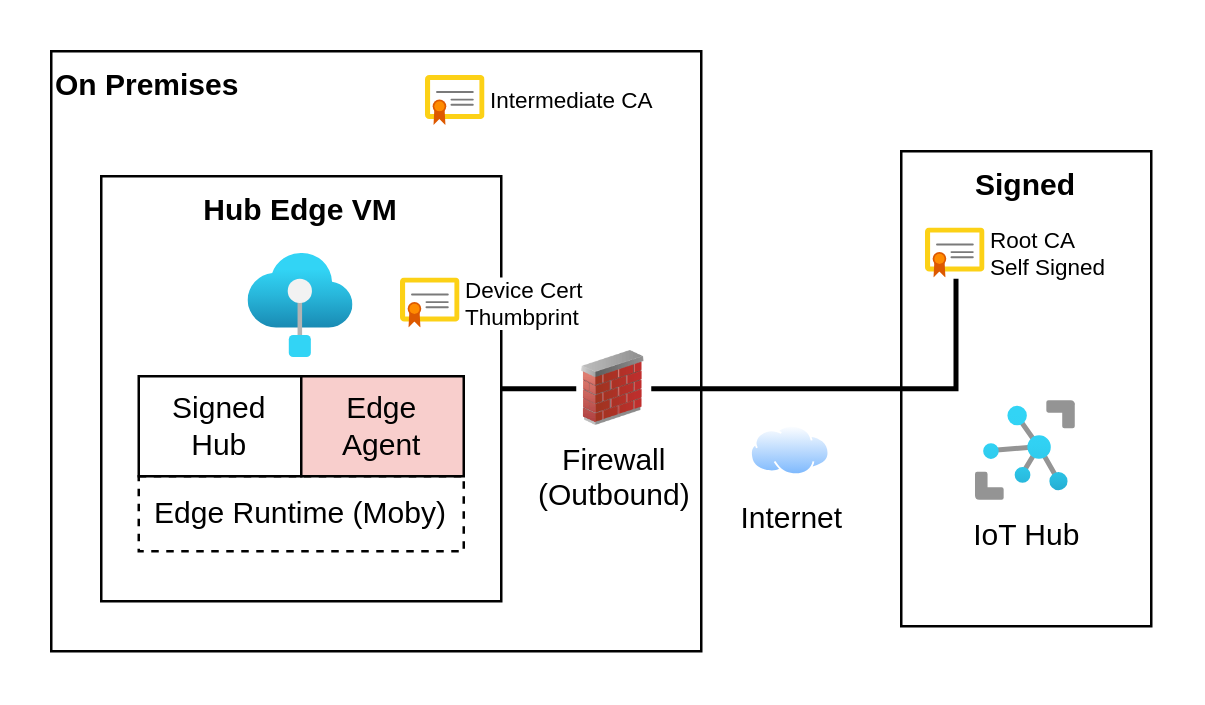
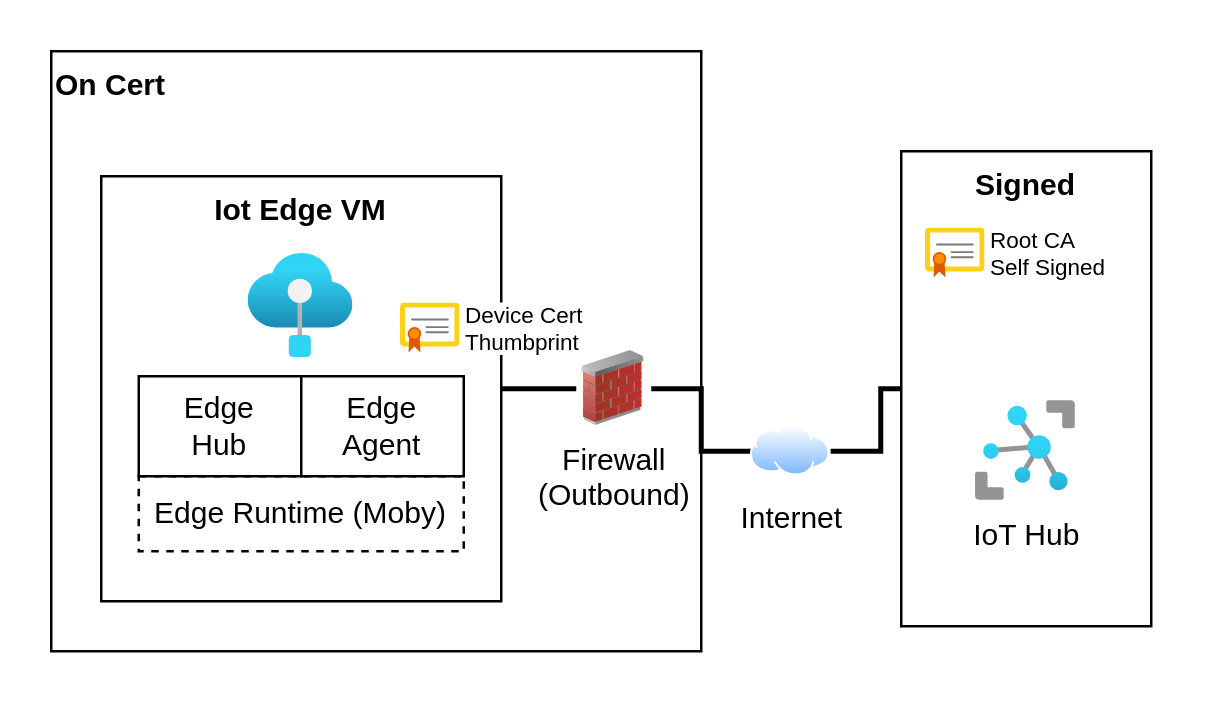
(141, 87) -> (111, 87)
(456, 101) -> none
(301, 212) -> (301, 212)
(431, 304) -> (431, 329)
(786, 389) -> (701, 443)
(220, 426) -> (220, 426)
(383, 426) -> (383, 426)
none -> (881, 447)
